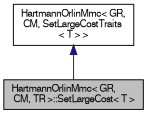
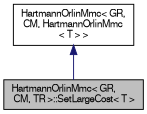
(74, 25) -> (74, 25)
